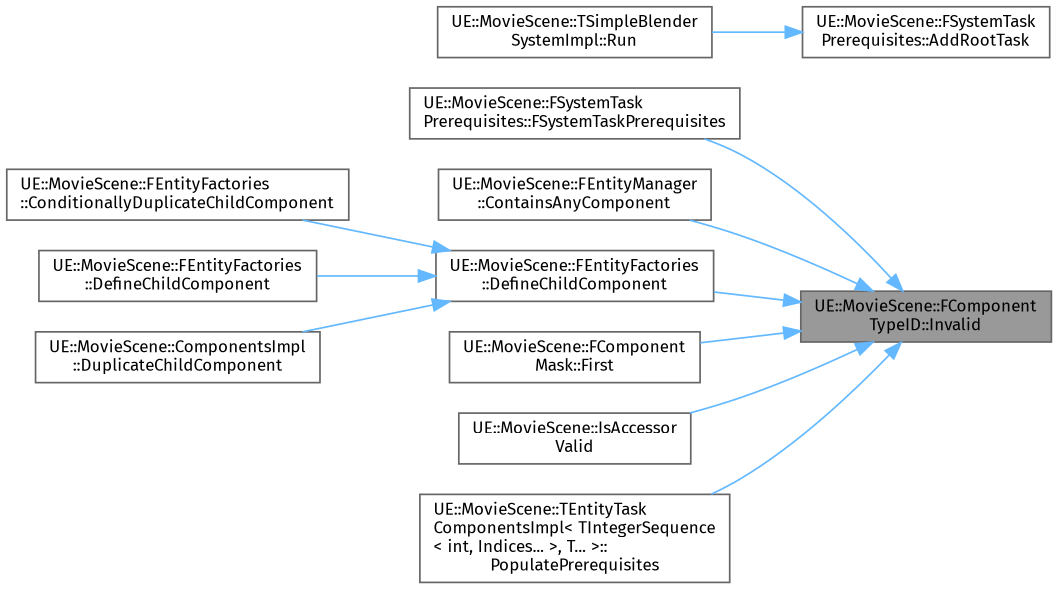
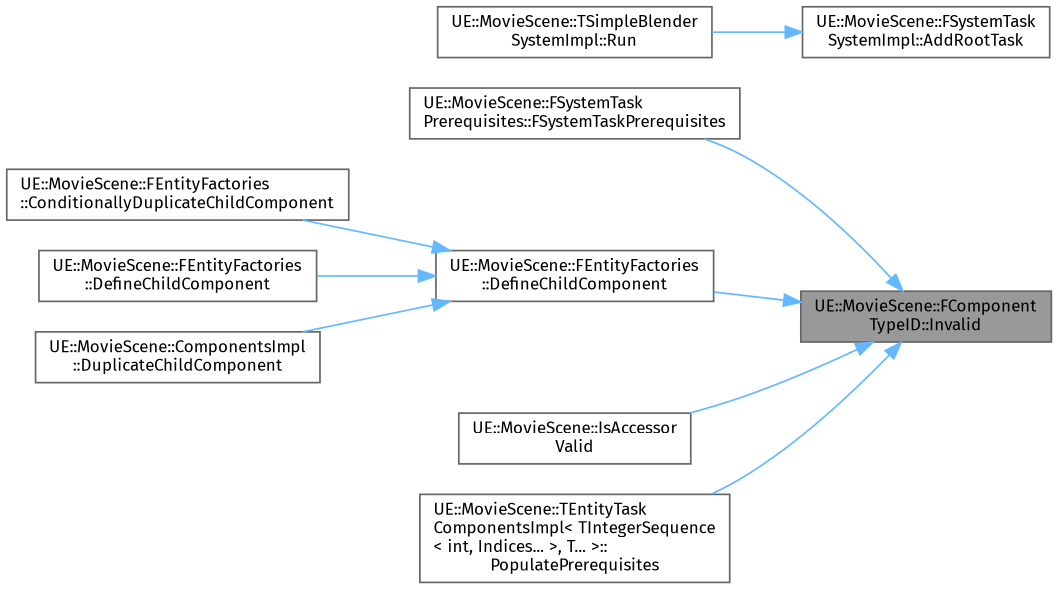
(926, 32) -> (926, 32)
(575, 195) -> none
(575, 357) -> none
